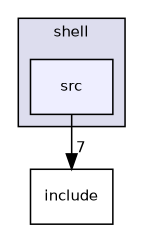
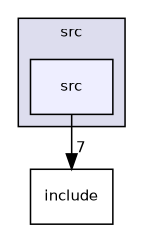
(72, 33) -> (72, 33)
